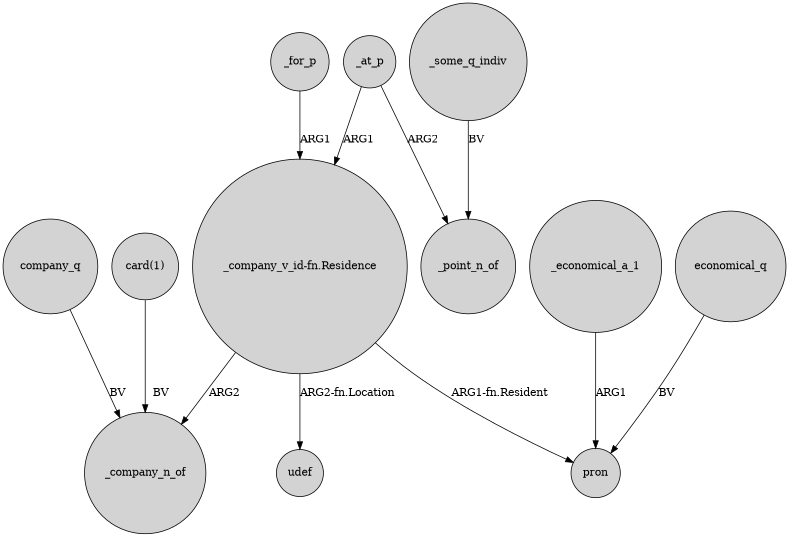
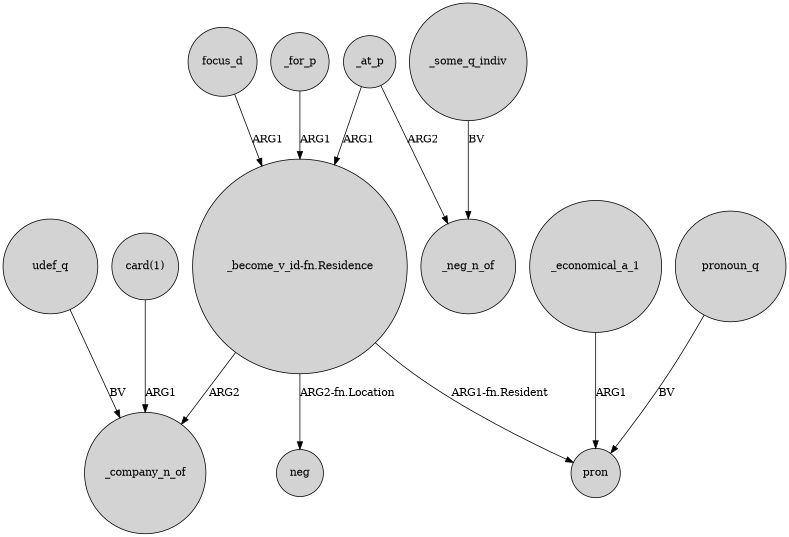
none -> (223, 62)
(50, 266) -> (50, 266)
(300, 266) -> (300, 266)
(468, 266) -> (468, 266)
(731, 266) -> (731, 266)
(161, 393) -> (161, 393)
(300, 473) -> (300, 473)
